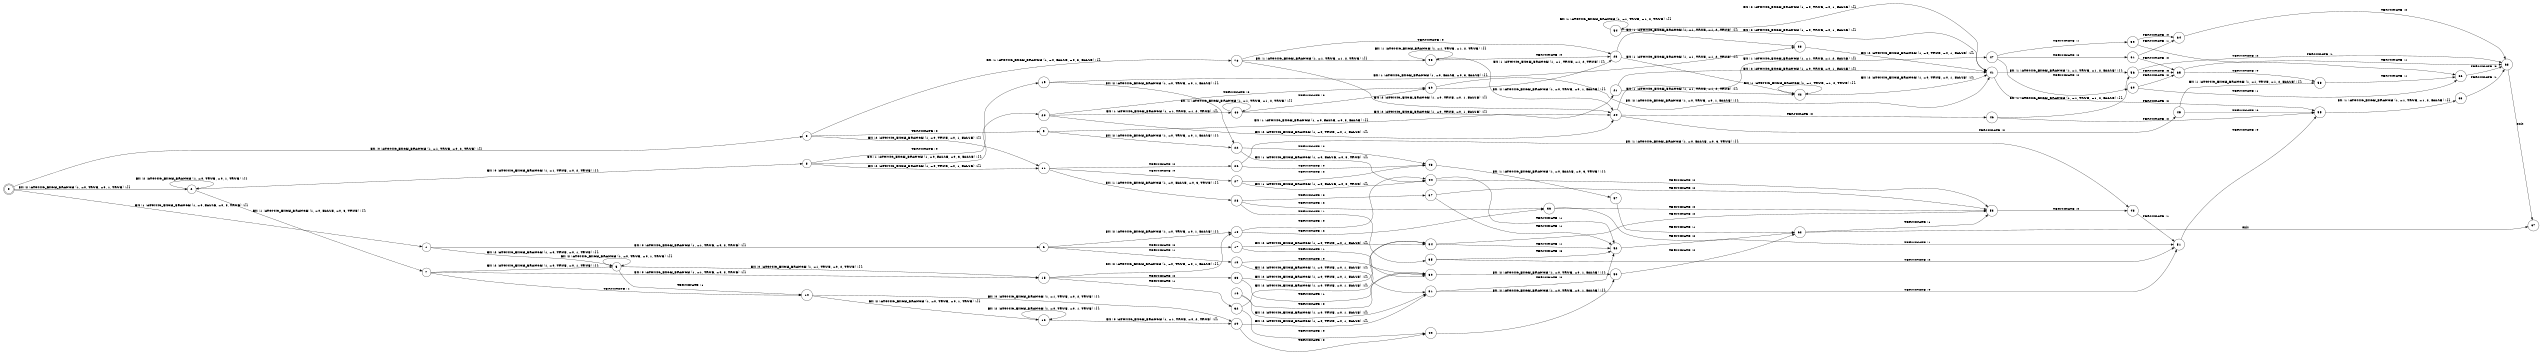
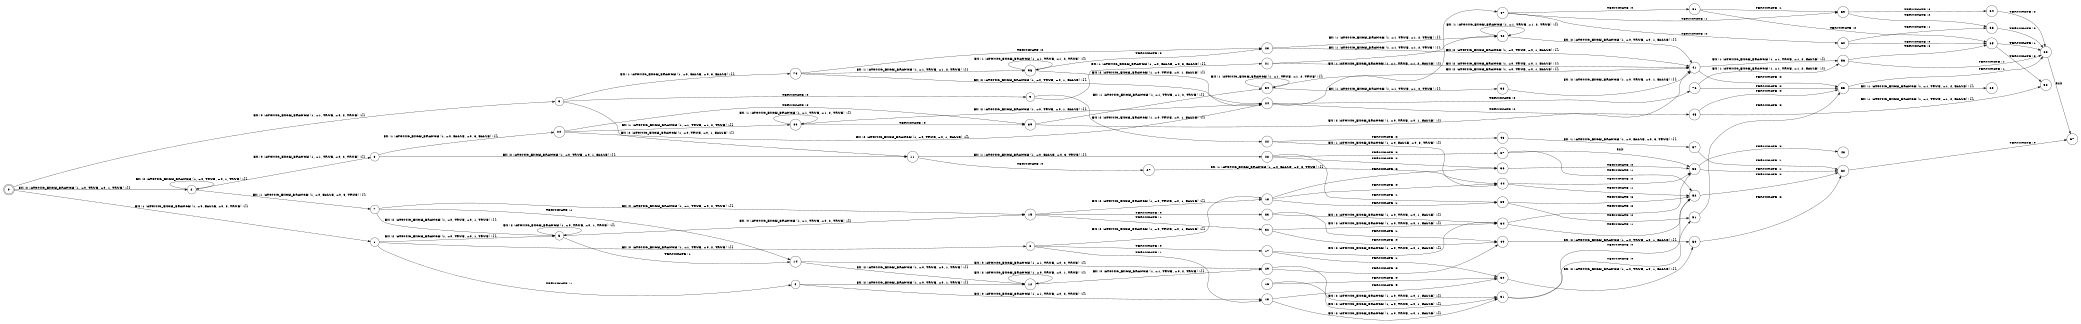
(2157, 48) -> (1768, 11)
(2389, 81) -> none
(1044, 82) -> none
(1524, 83) -> (1147, 106)
(2487, 87) -> (1946, 76)
(1992, 117) -> (1695, 88)
(1237, 166) -> none
(1333, 178) -> none
(1682, 188) -> (1620, 150)
none -> (1384, 206)
(2155, 227) -> none
(1897, 228) -> (1768, 172)
(2246, 228) -> (2023, 143)
(1858, 244) -> none
none -> (796, 284)
(1334, 301) -> (1379, 236)
